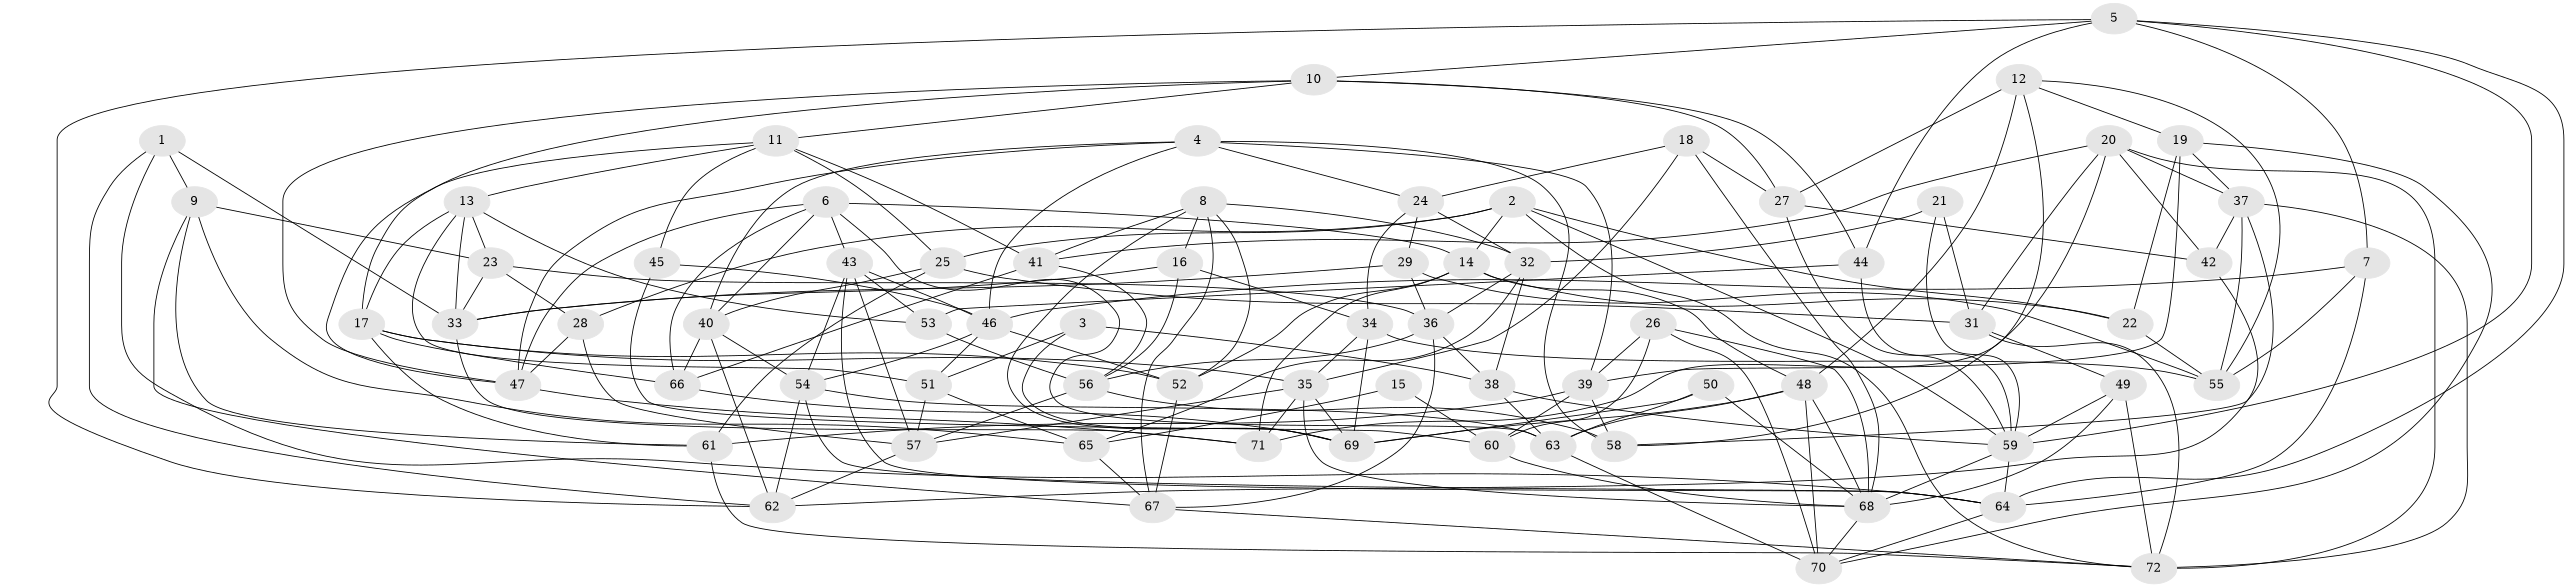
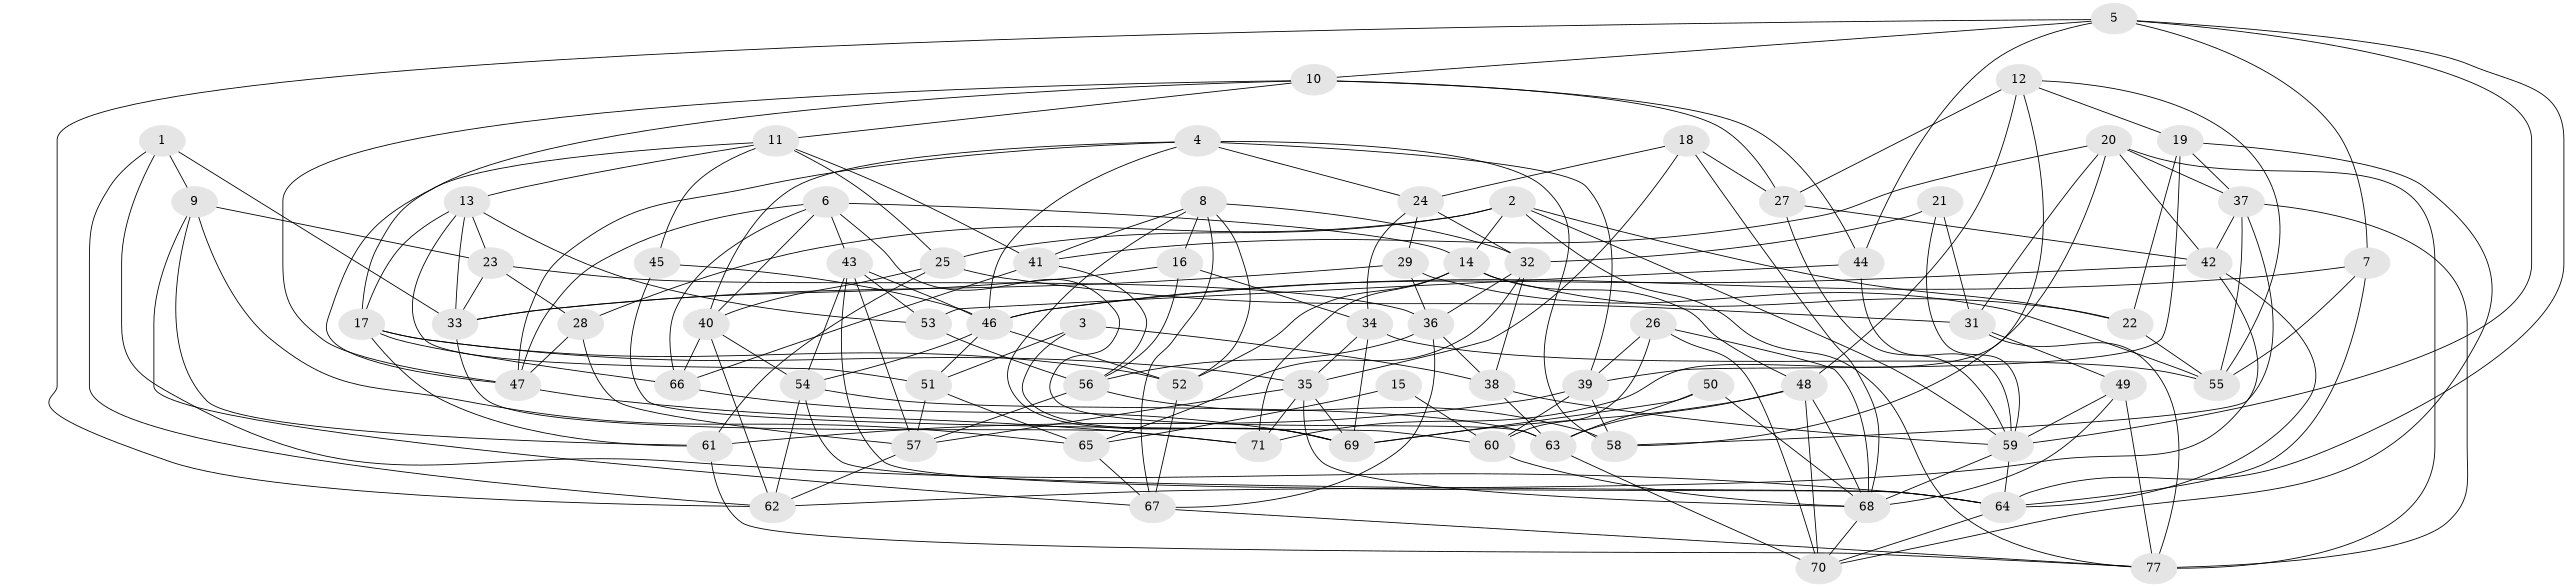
none -> (1804, 281)
none -> (2255, 449)
(2154, 569) -> (2154, 569)
